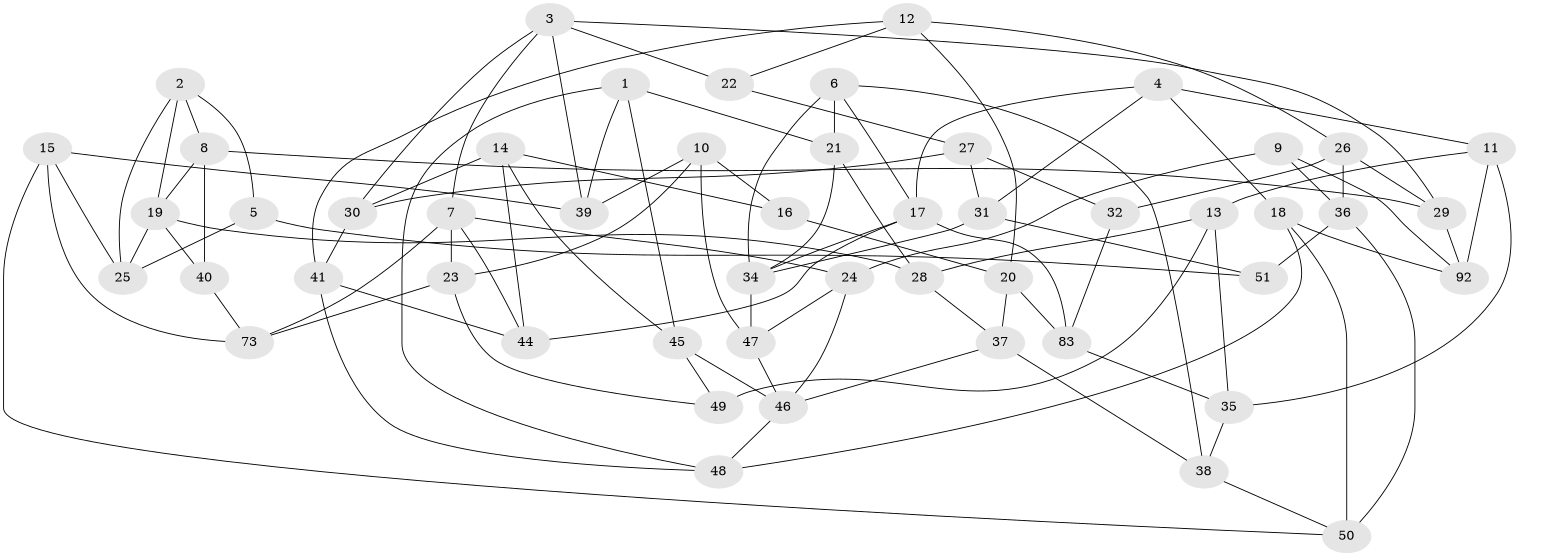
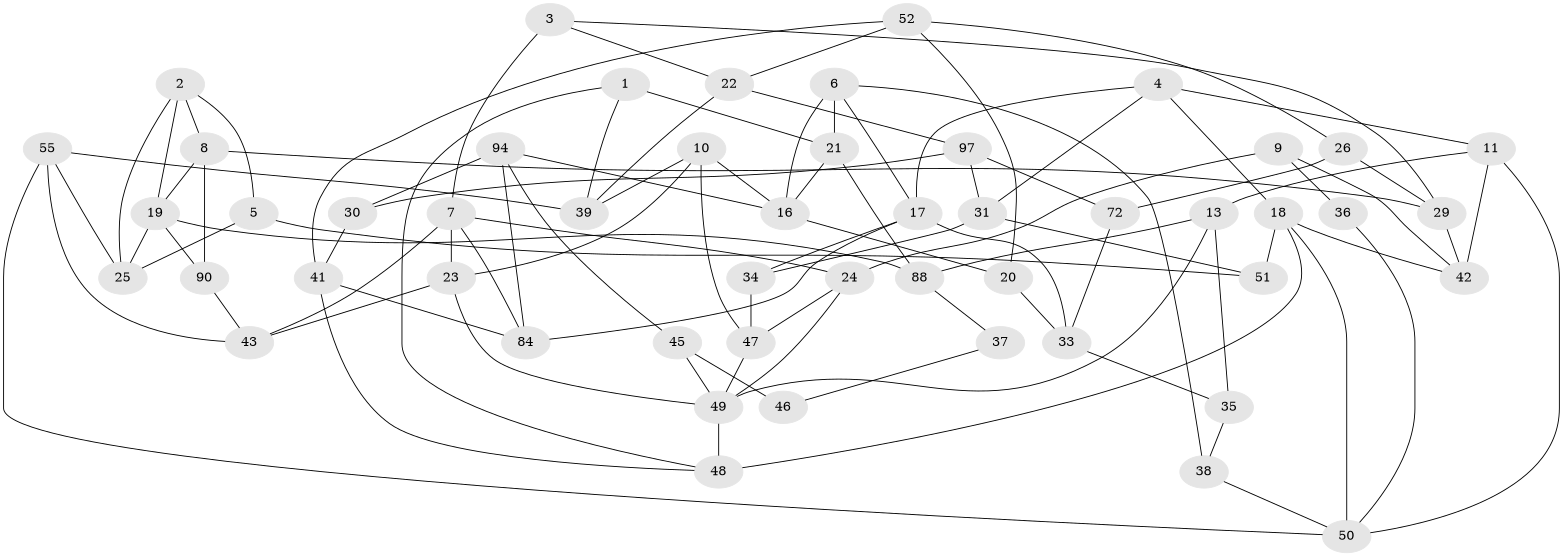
(907, 20) -> (907, 20)
(442, 108) -> none
(567, 117) -> (654, 147)
(48, 149) -> (48, 149)
(501, 149) -> (501, 149)
(967, 149) -> (967, 149)
(767, 162) -> (797, 145)
(1343, 187) -> none
(651, 214) -> none
(1115, 214) -> (1115, 214)
(817, 230) -> (810, 181)
(1310, 241) -> (1271, 246)
(205, 278) -> (205, 278)
(920, 278) -> (920, 278)
(1464, 278) -> (1464, 278)
(1004, 310) -> none
(249, 343) -> (249, 343)
(526, 343) -> (526, 343)
(1067, 343) -> (1067, 343)
(1446, 344) -> (1559, 400)
(826, 347) -> (793, 349)
(767, 375) -> (737, 372)
(1102, 407) -> none
(751, 440) -> (719, 440)
